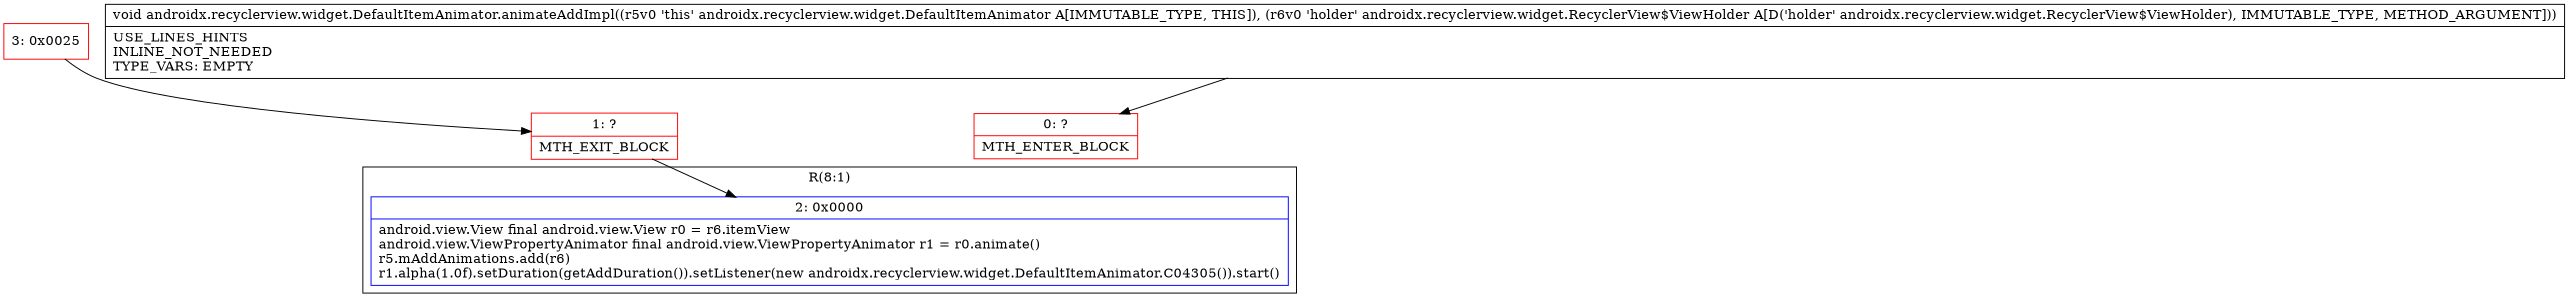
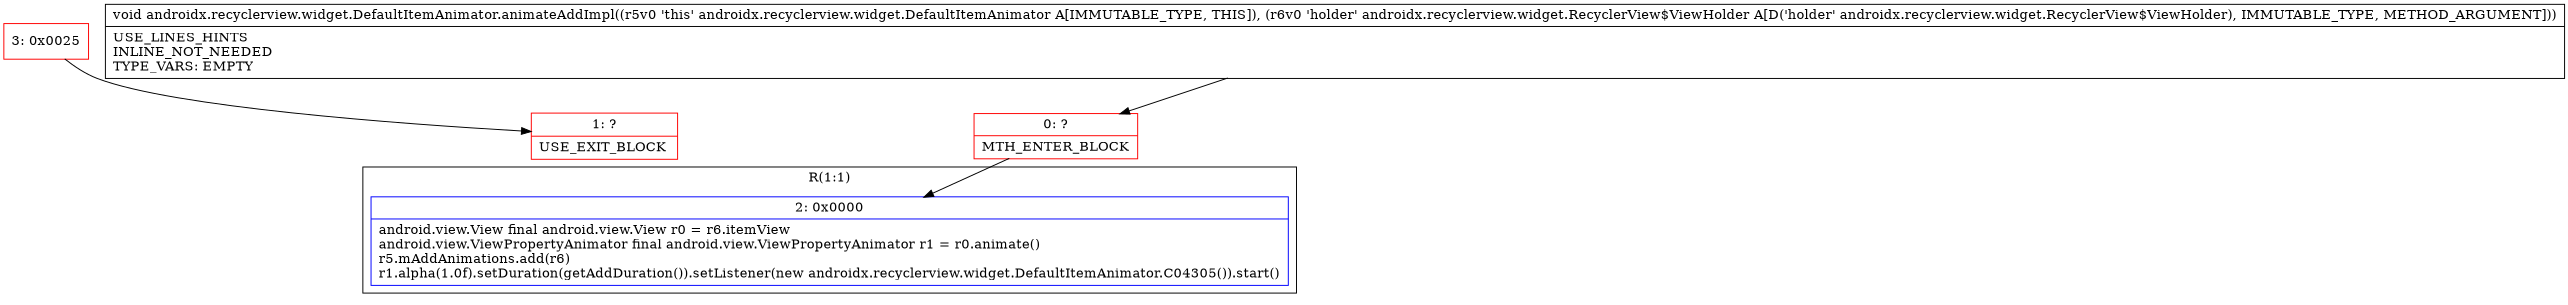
(604, 147) -> (603, 147)
(689, 176) -> (971, 176)
(830, 178) -> (830, 178)
